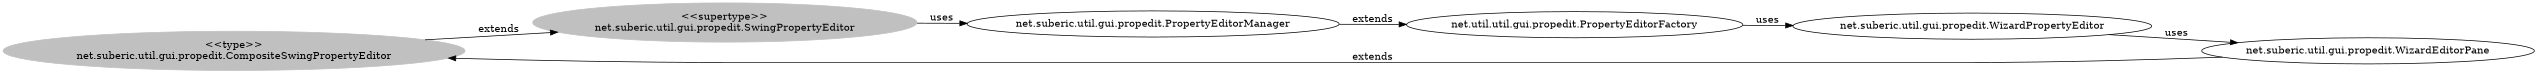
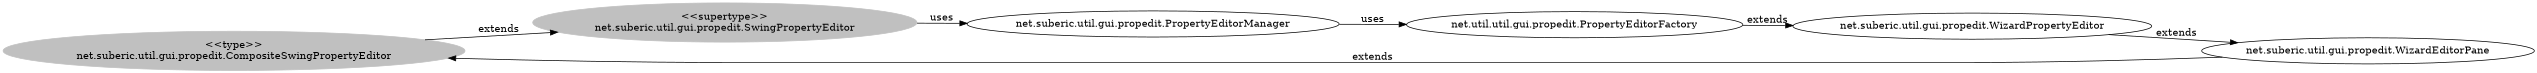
(1373, 19) -> (1373, 19)
(1768, 20) -> (1768, 20)
(2177, 33) -> (2177, 33)
